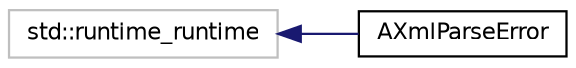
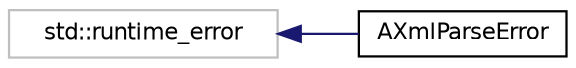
(143, 34) -> (143, 34)
